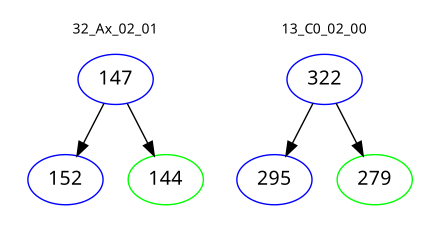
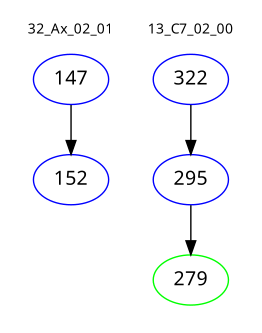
(325, 30) -> (191, 30)
(346, 123) -> (191, 223)
(166, 180) -> none
